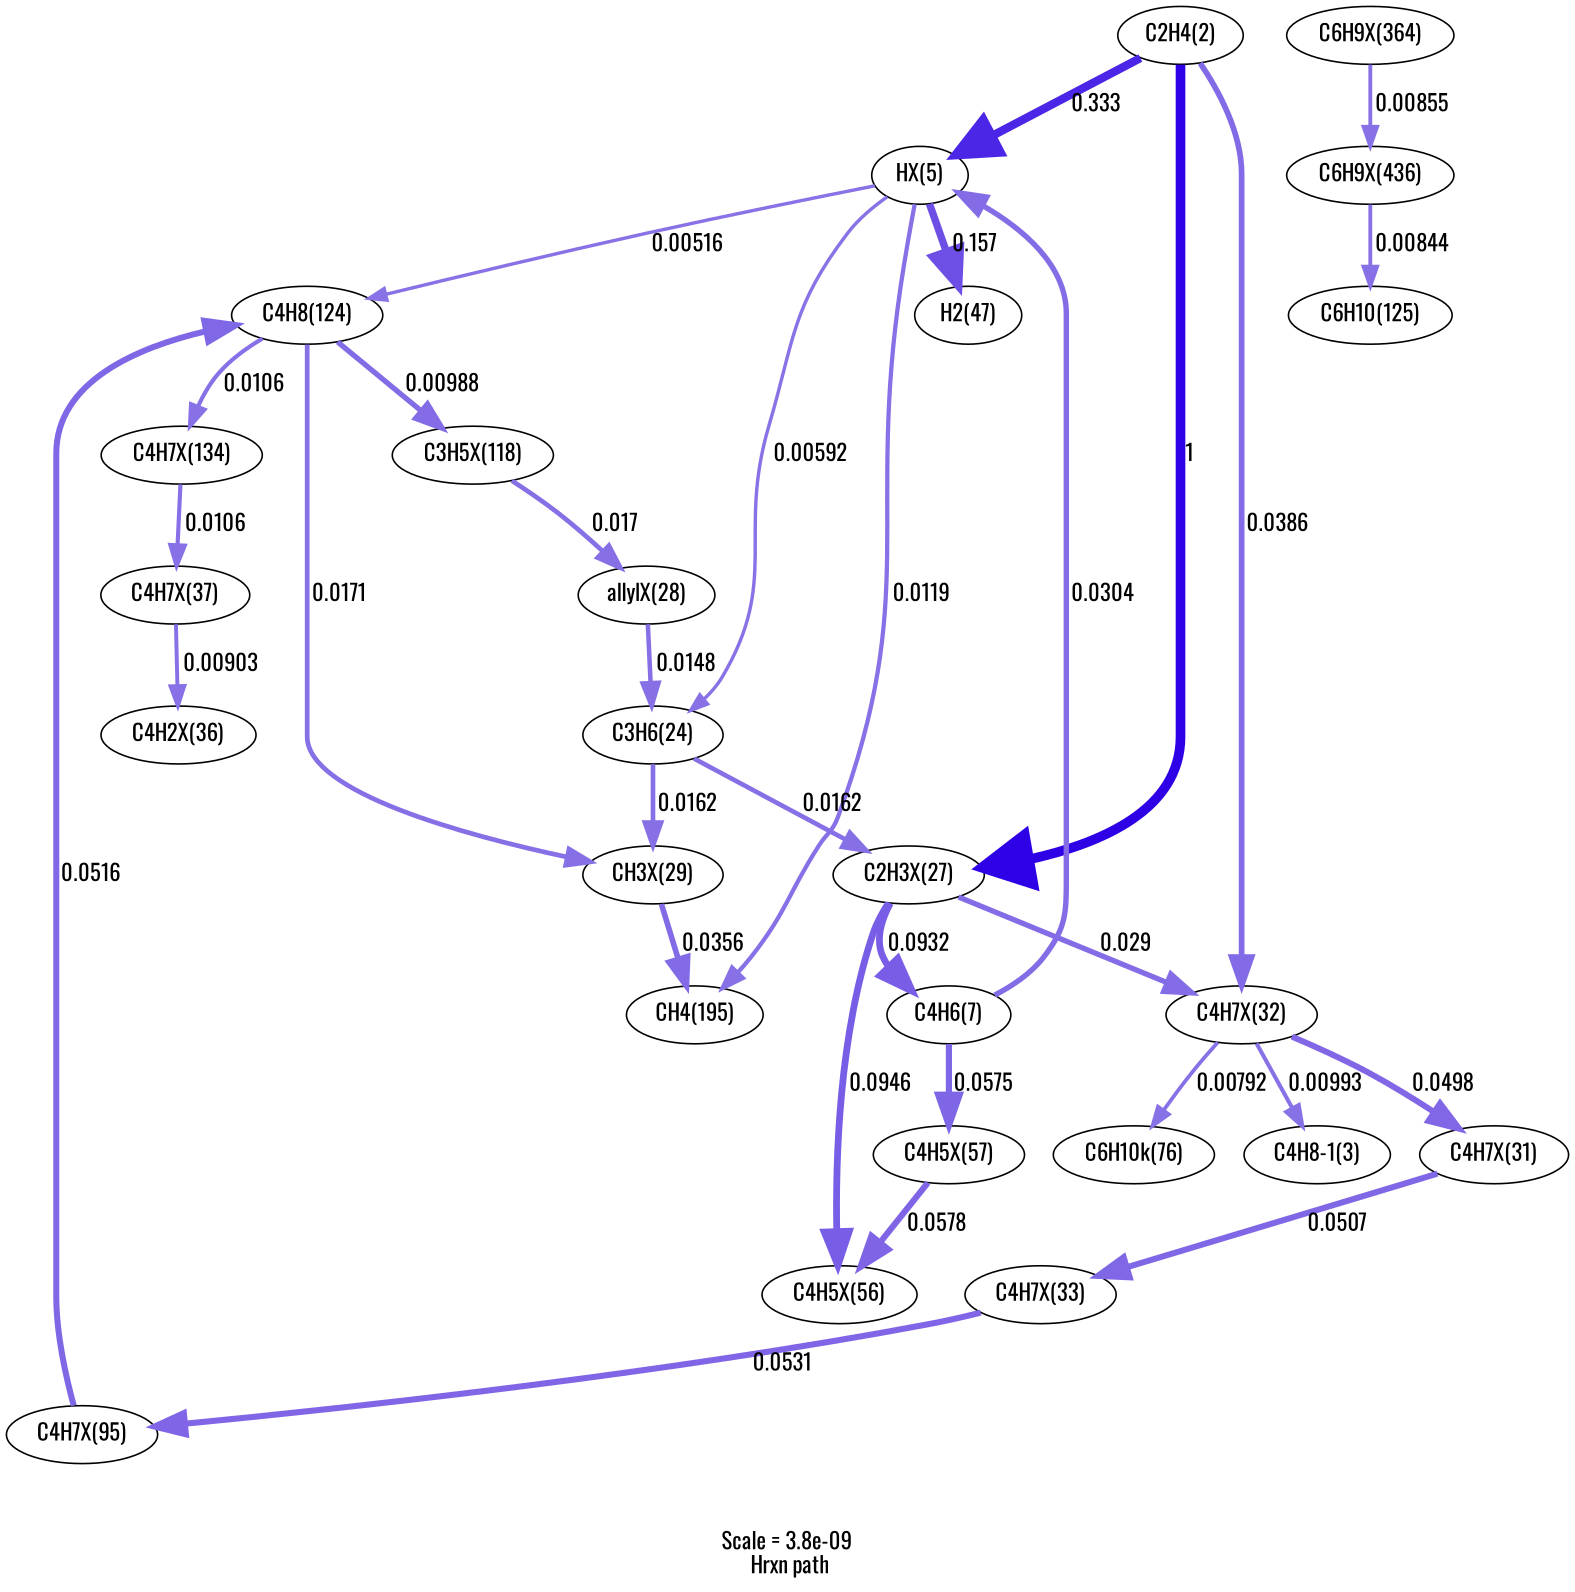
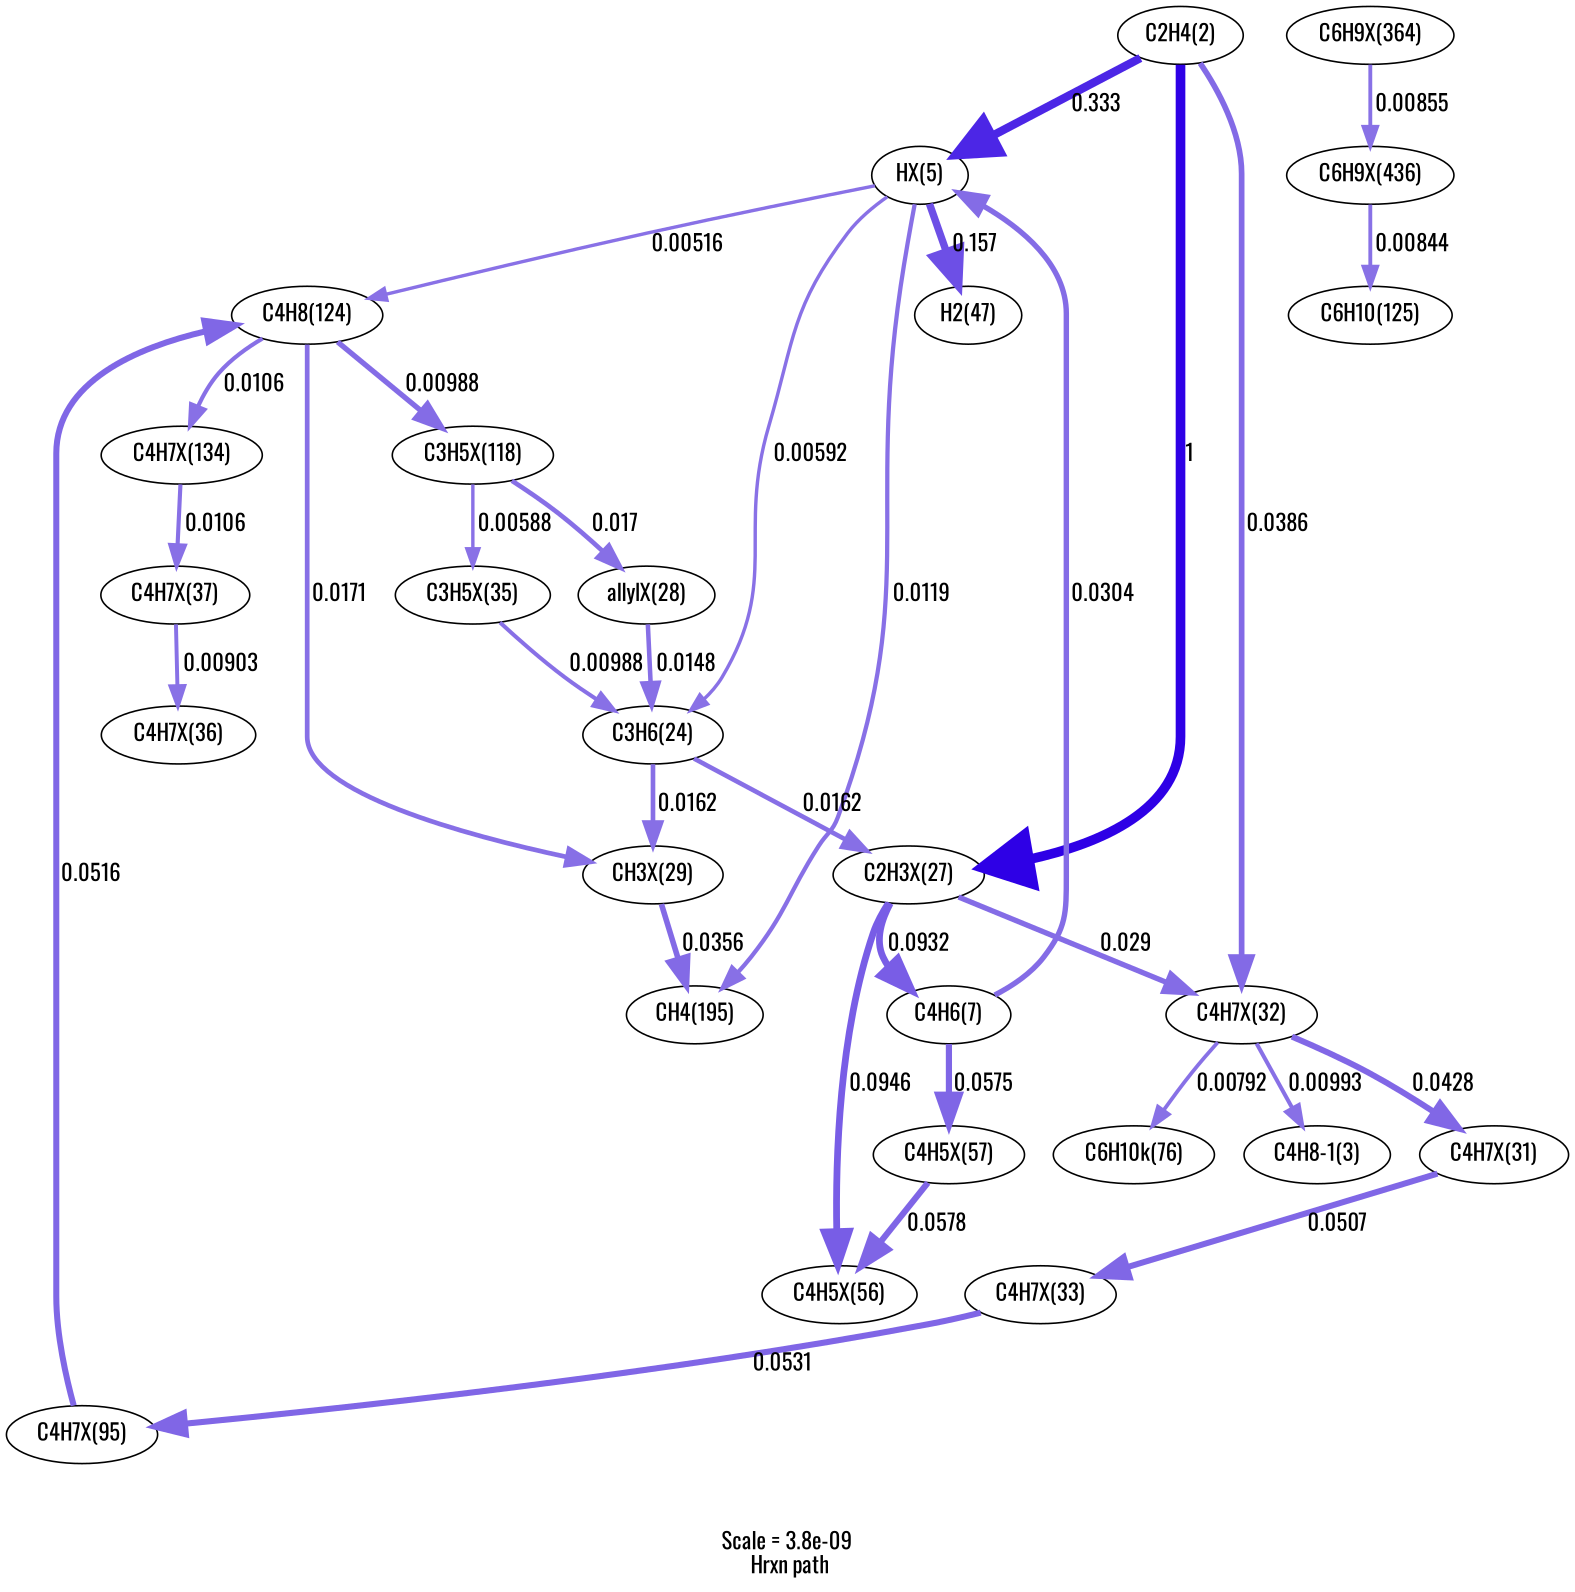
none -> (473, 595)
(179, 735) -> (179, 735)
(1441, 1085) -> (1441, 1085)
